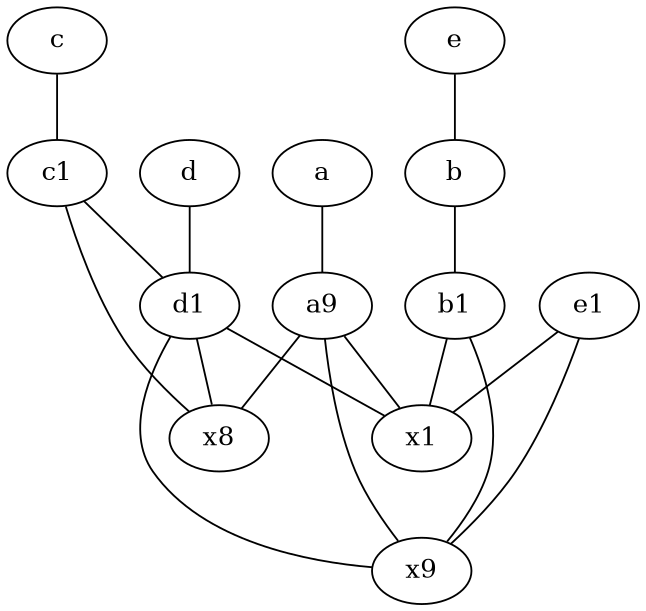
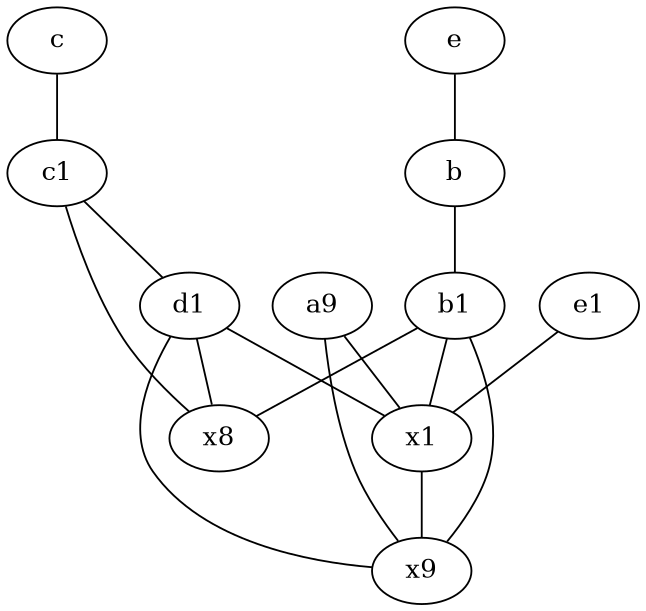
(190, 173) -> none
(322, 173) -> none
(271, 372) -> (341, 370)
(529, 450) -> (422, 505)
